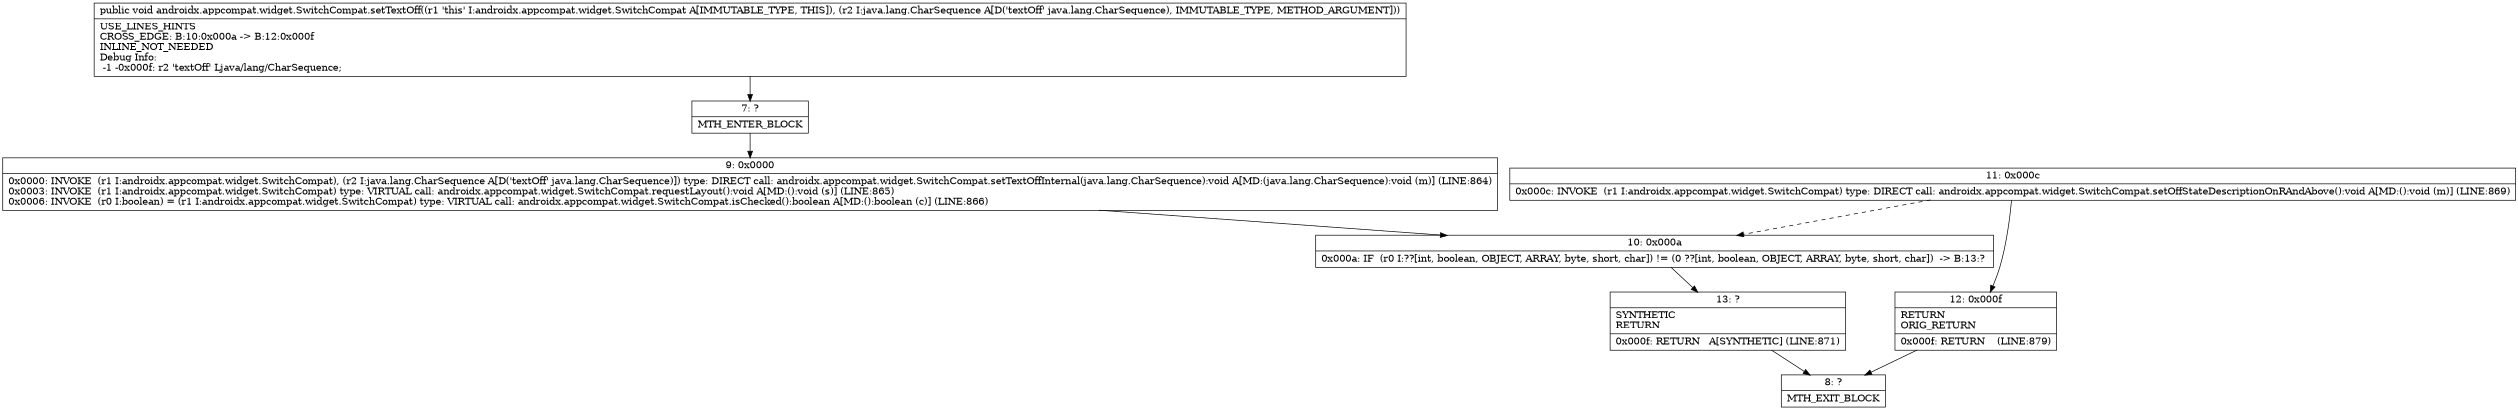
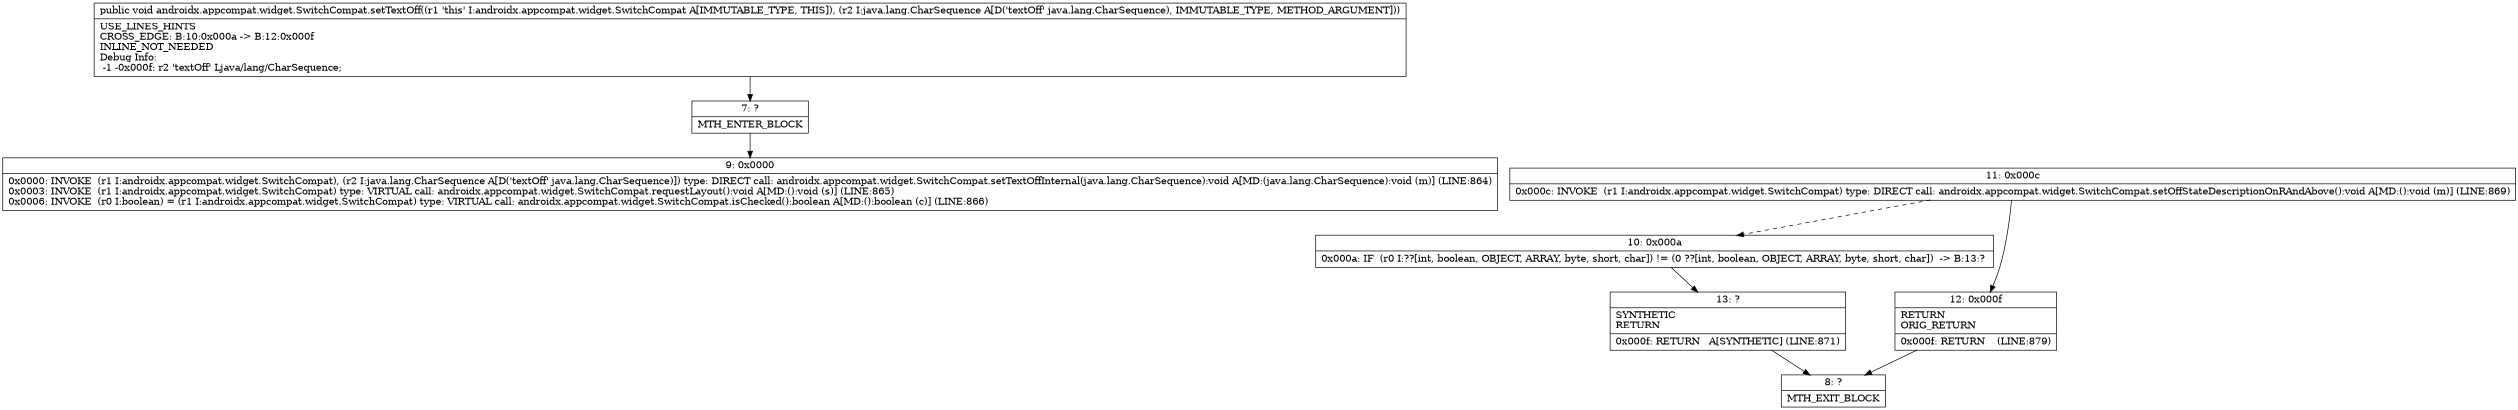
(1270, 223) -> none
